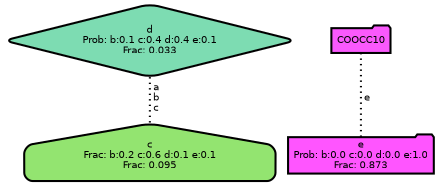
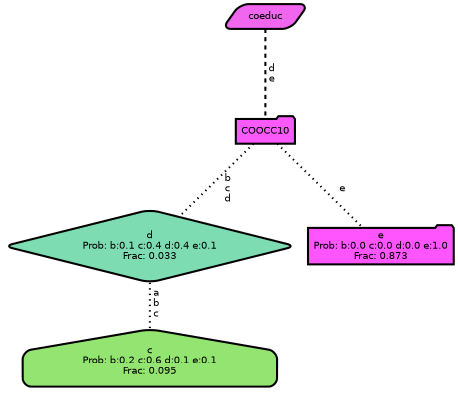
none -> (265, 16)
(150, 155) -> (150, 361)
none -> (216, 180)
